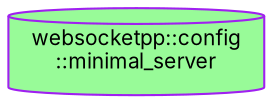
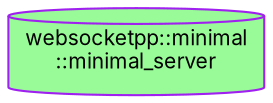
(136, 52) -> (136, 52)
